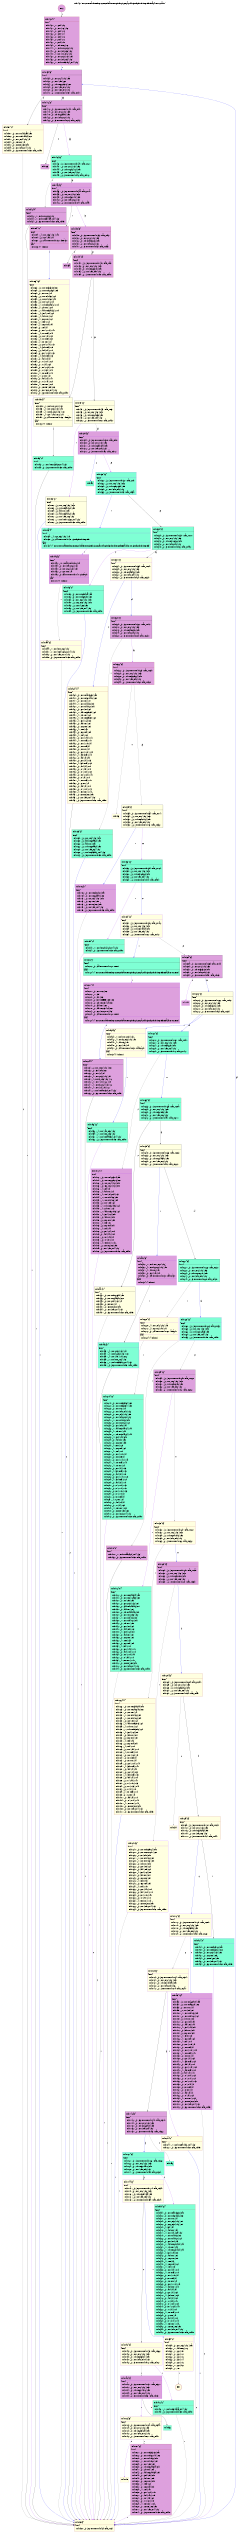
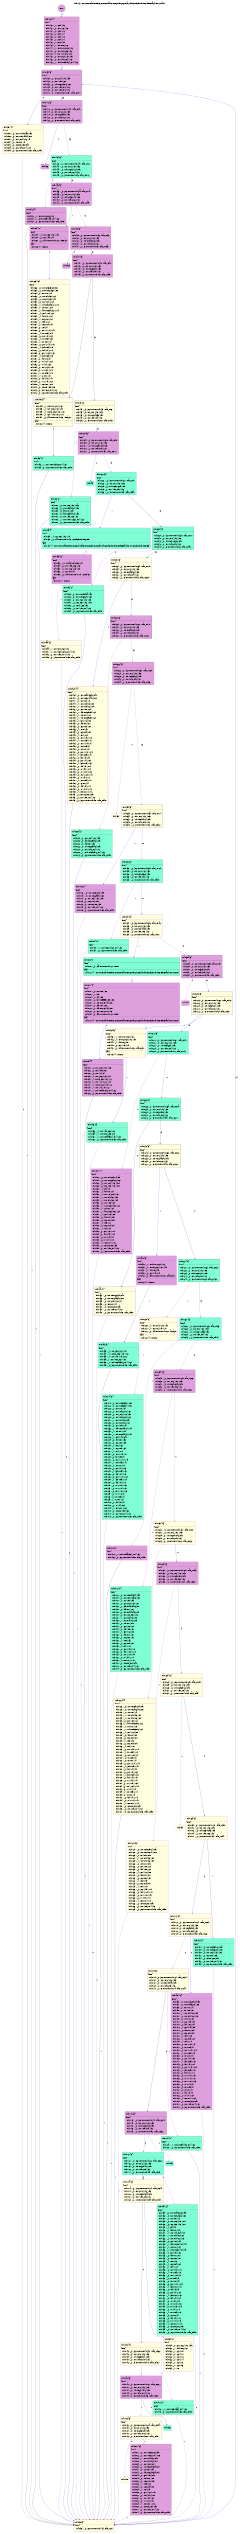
(66, 511) -> (70, 511)
(182, 2143) -> (182, 2143)
(179, 2387) -> none
